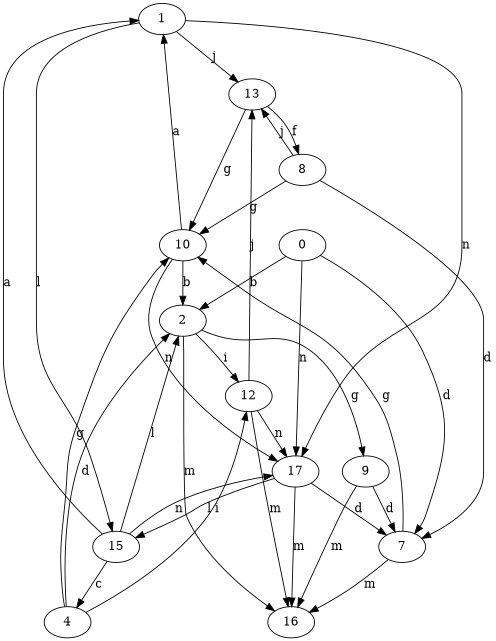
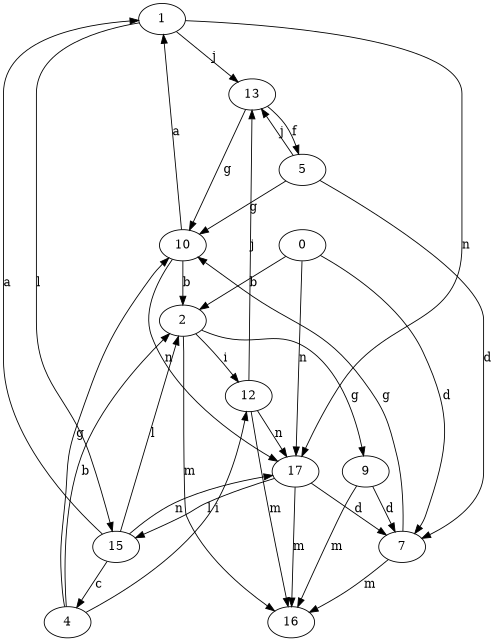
(302, 170) -> (302, 170)
(86, 471) -> (86, 471)
